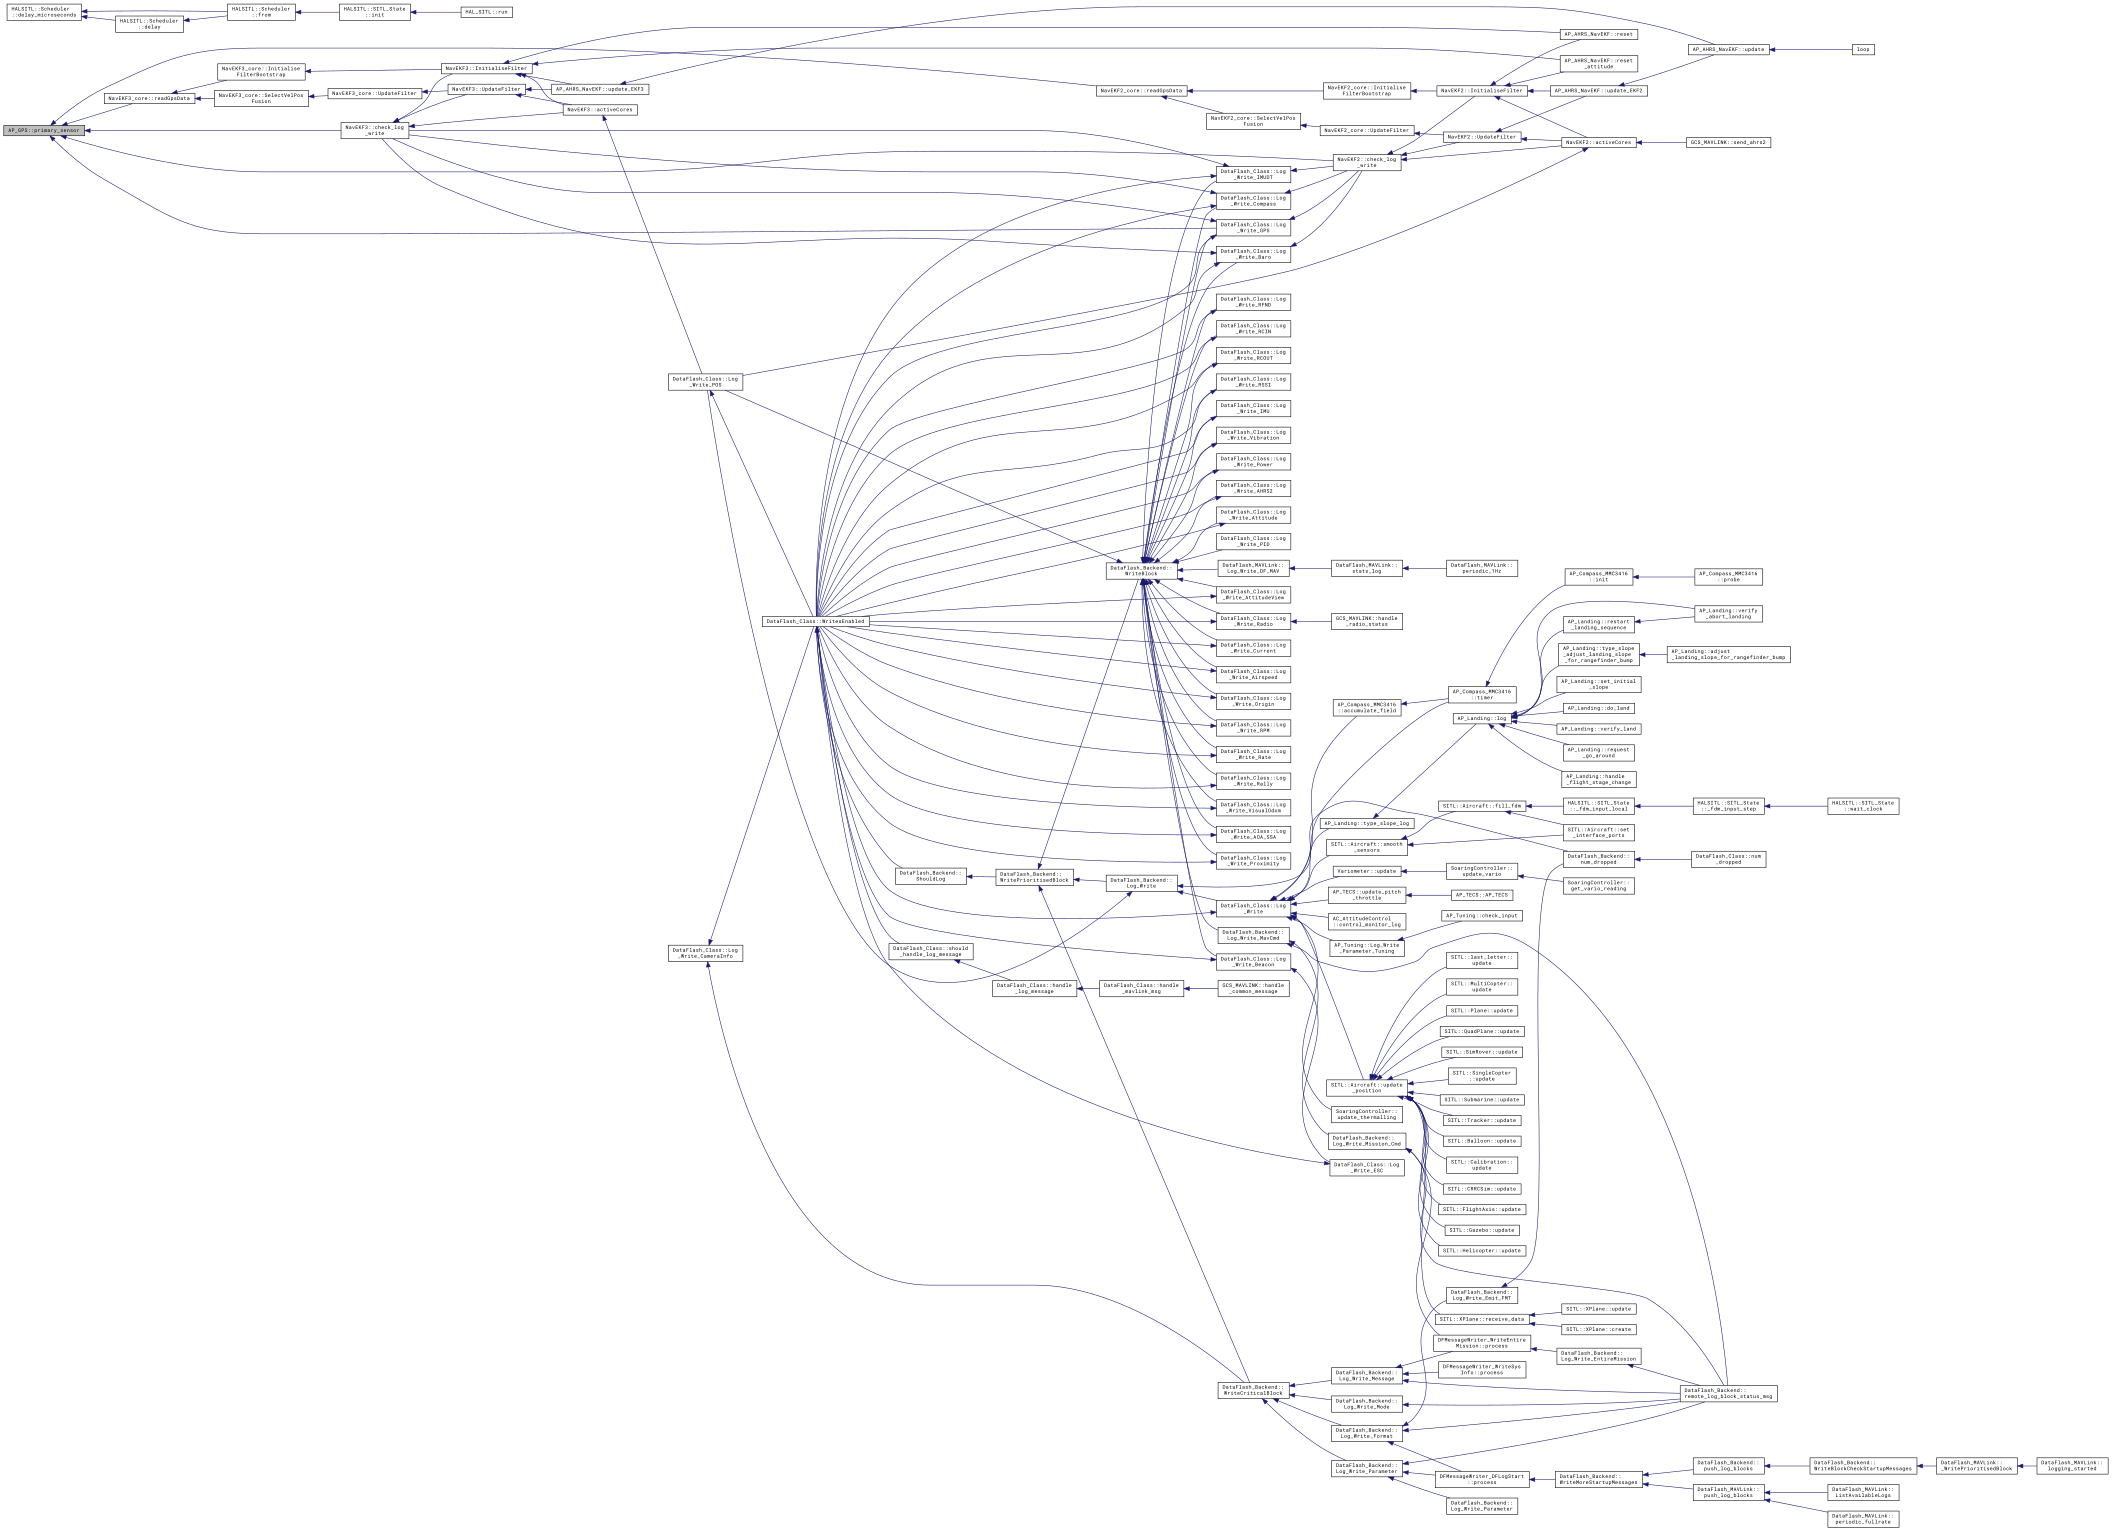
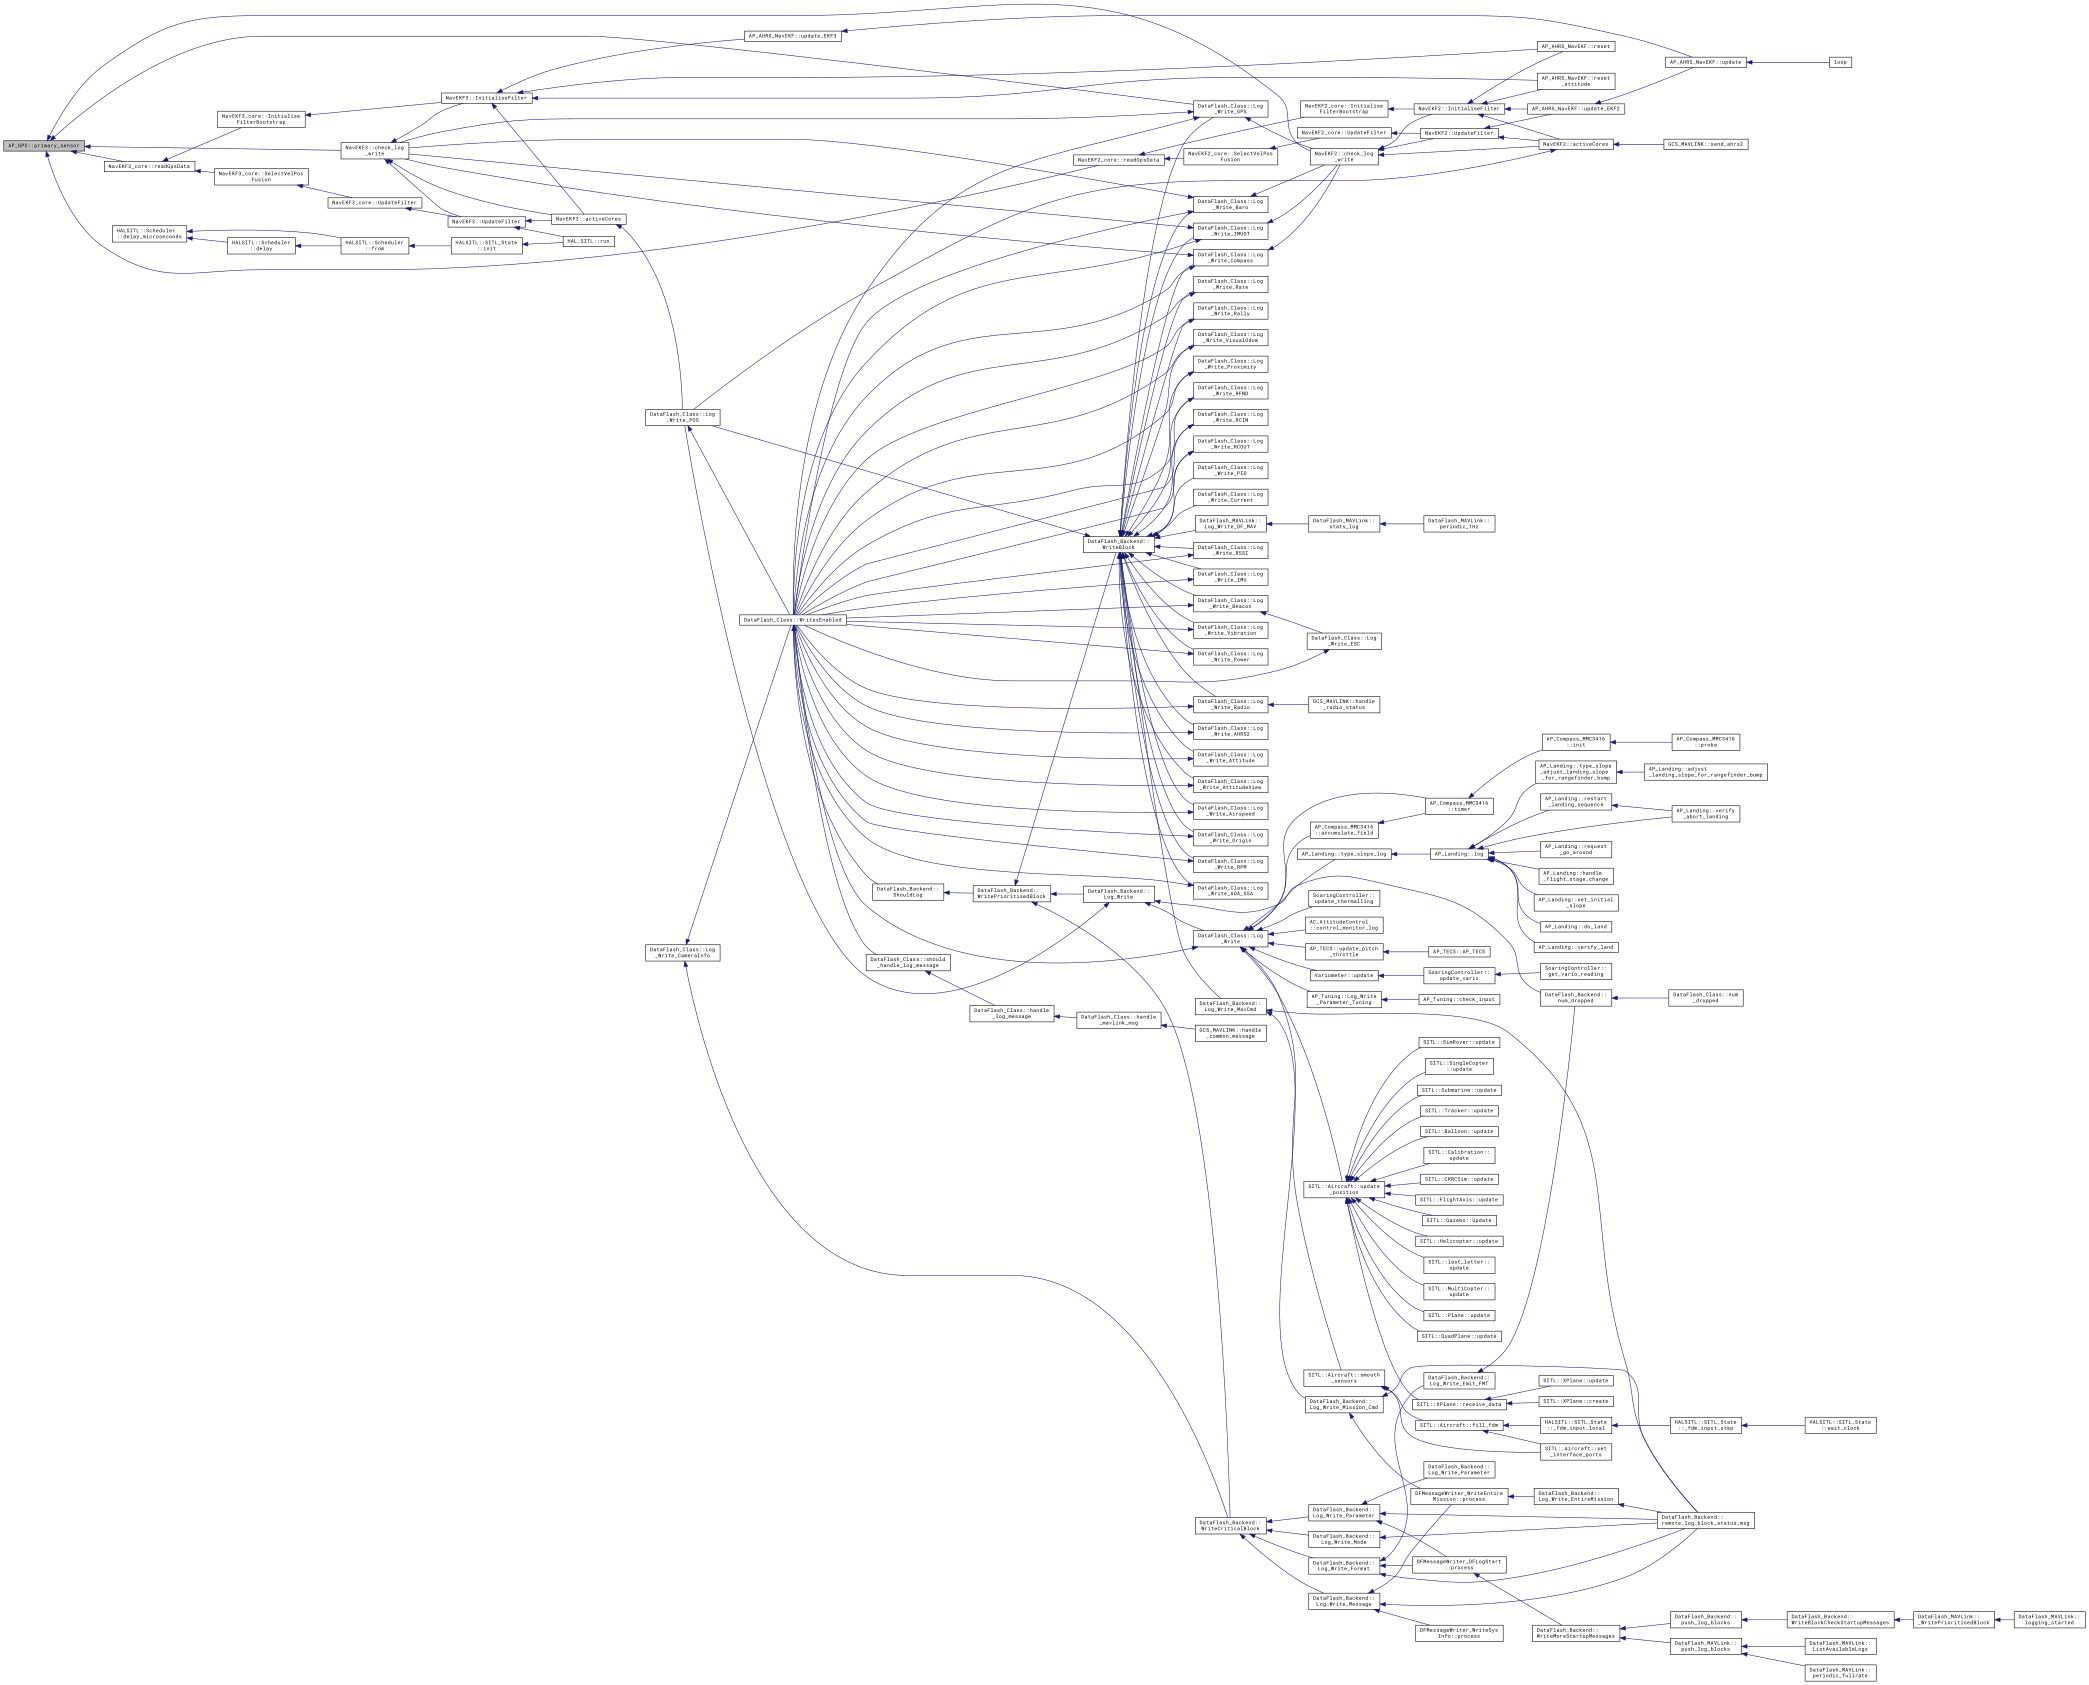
(538, 89) -> (541, 232)
(1040, 635) -> none
